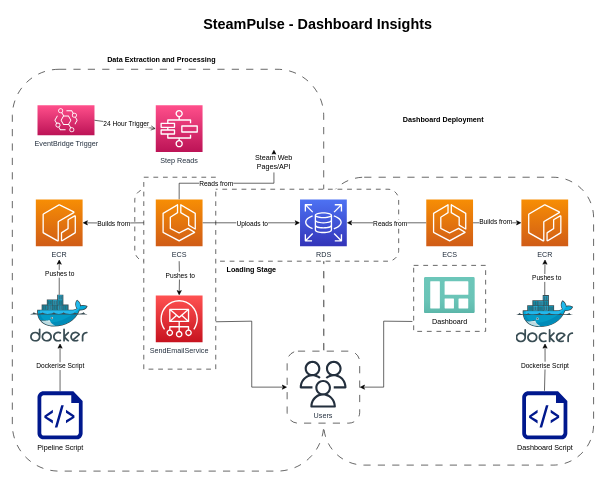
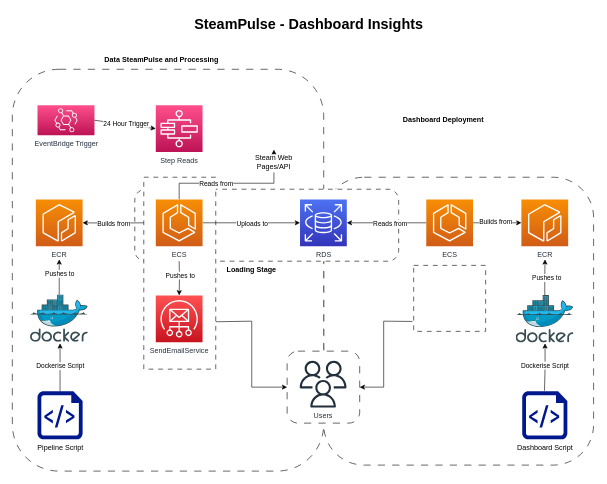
(318, 24) -> (309, 24)
(162, 60) -> (162, 60)
(151, 128) -> (150, 128)
(450, 296) -> none
